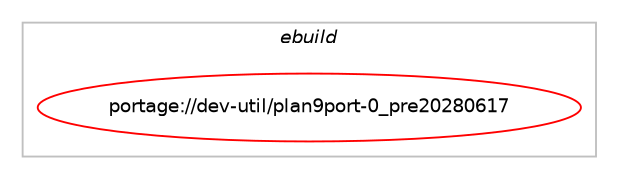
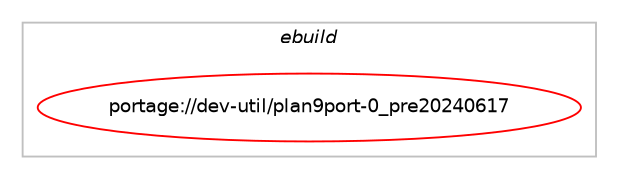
(309, 108) -> (309, 108)
